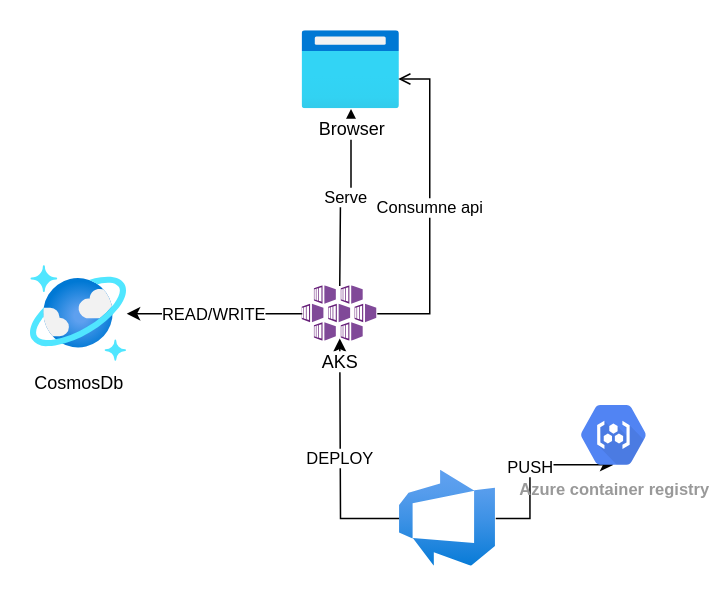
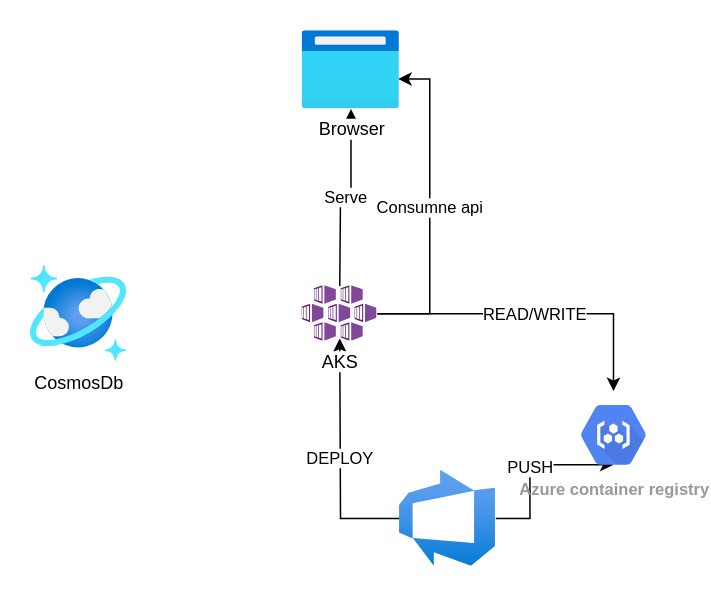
(407, 79) -> (410, 79)
(220, 314) -> (555, 314)
